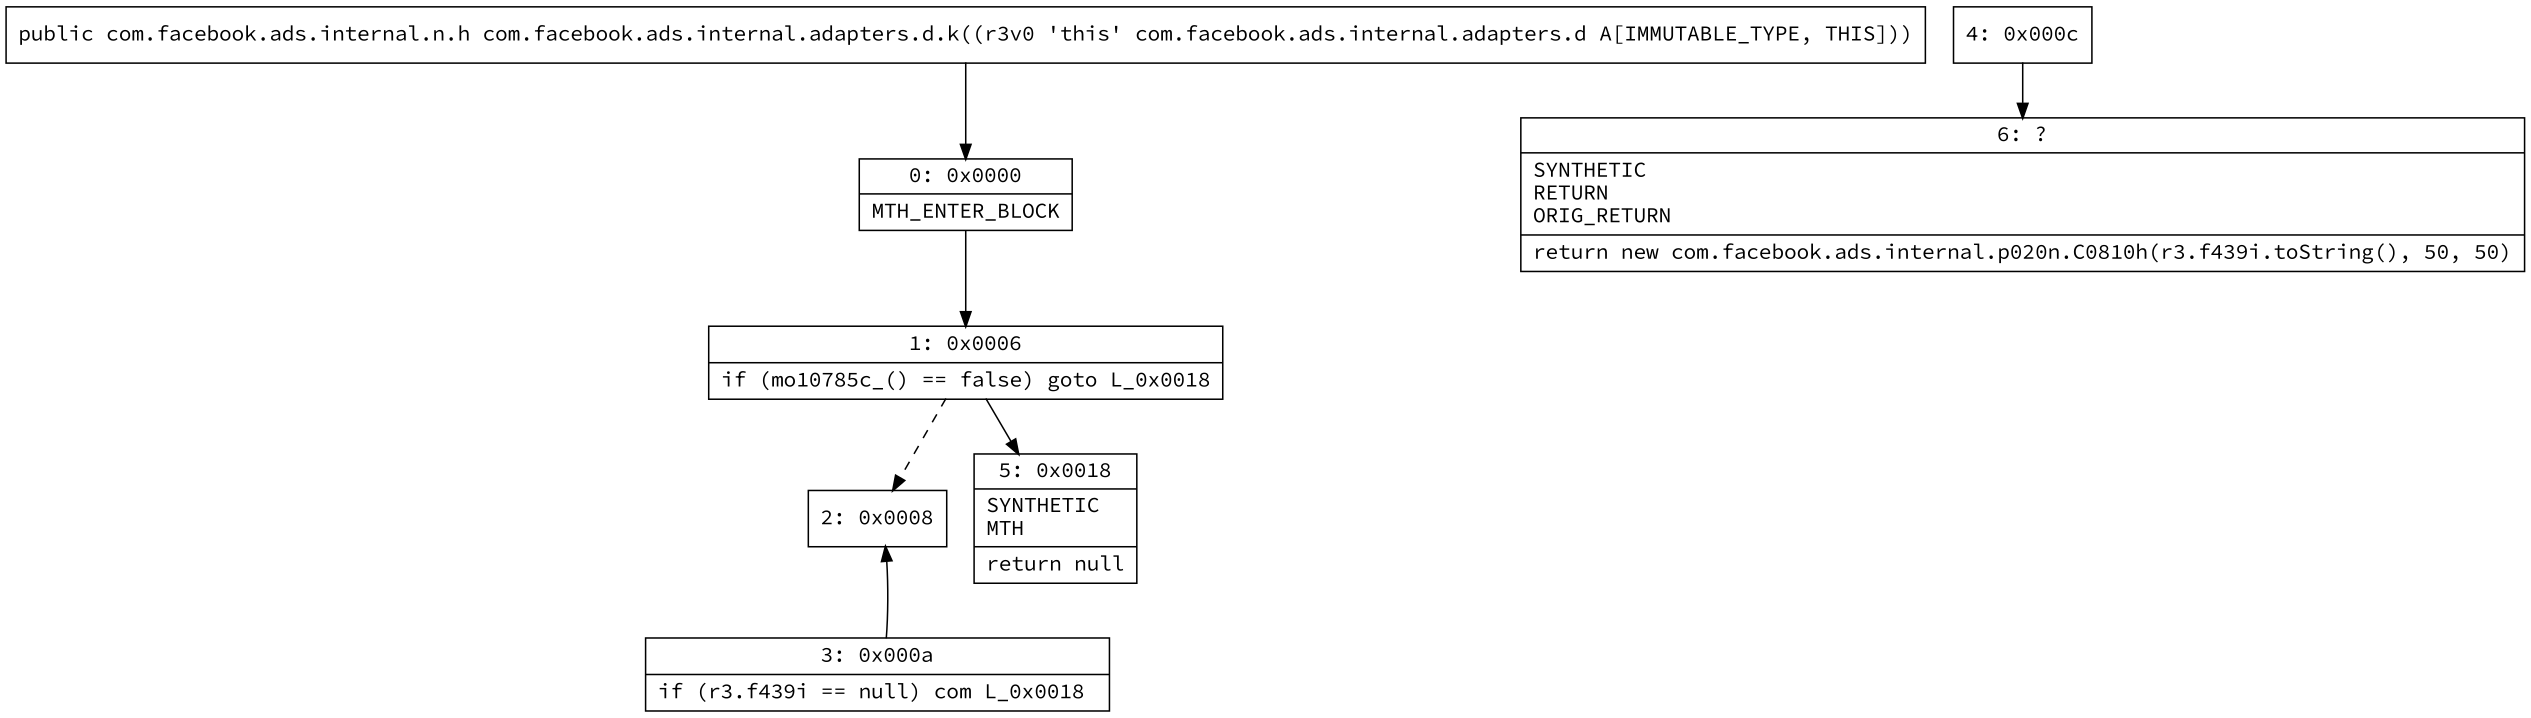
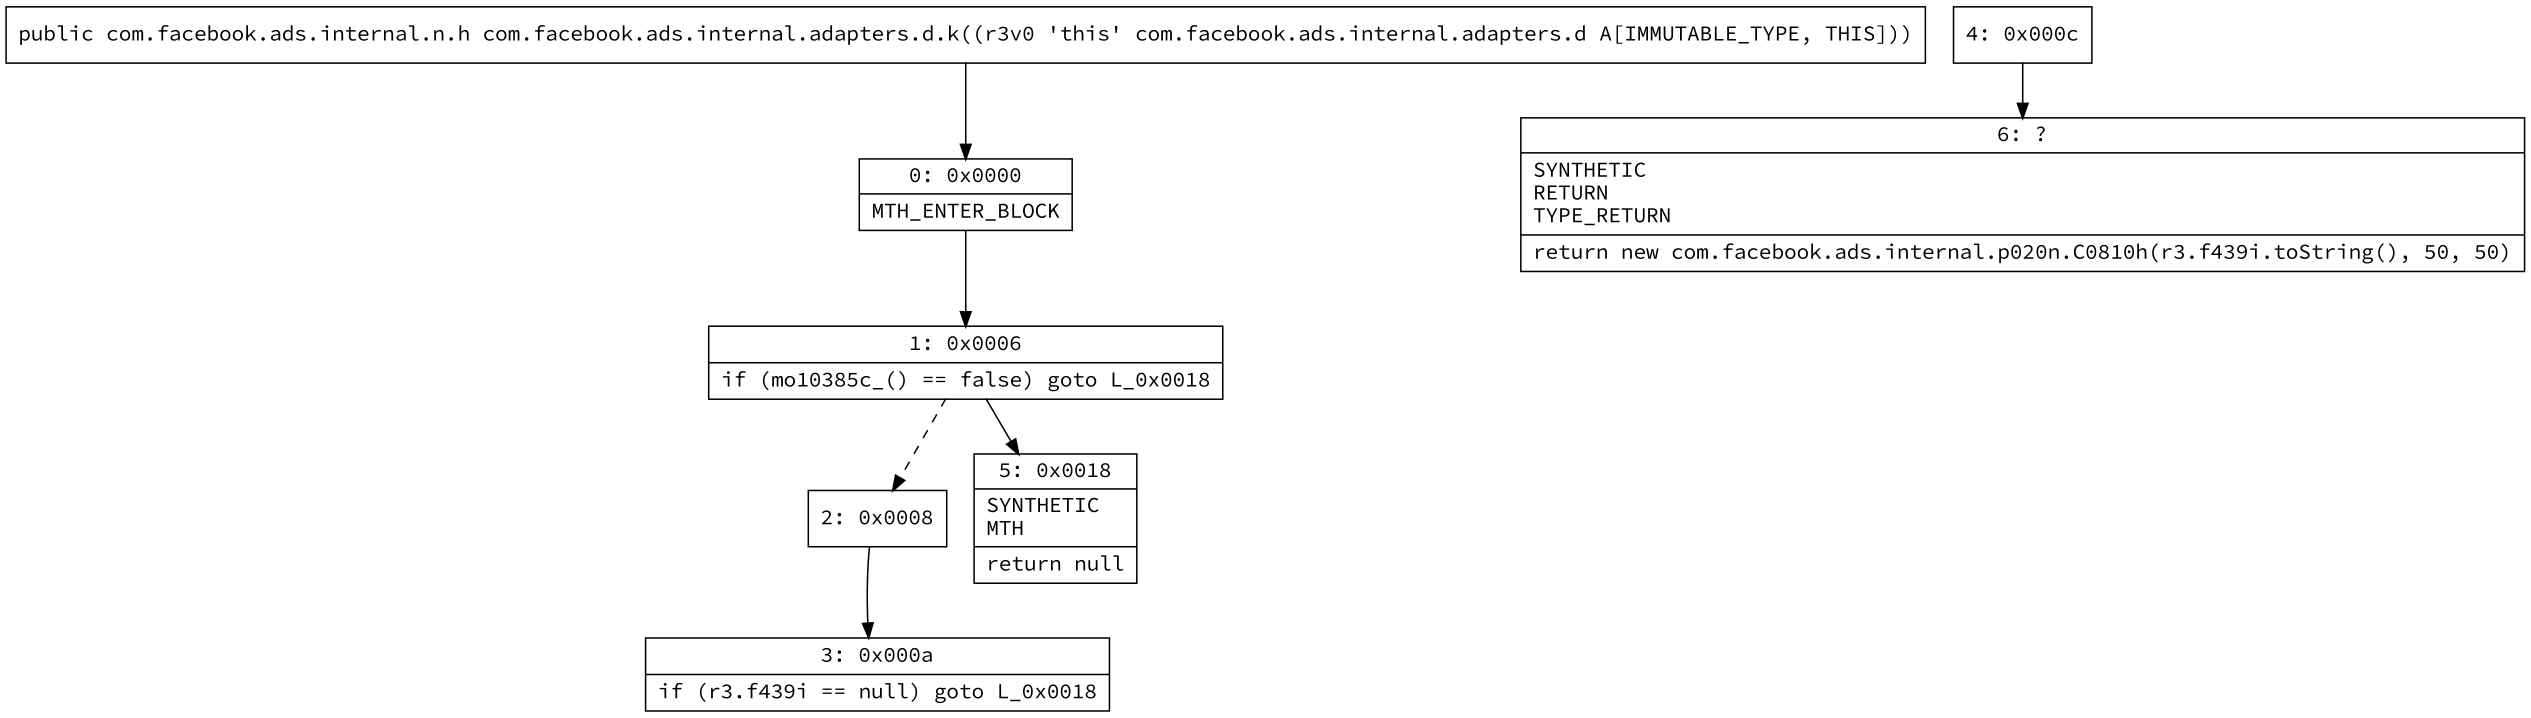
(1602, 216) -> (1602, 216)
(966, 380) -> (966, 380)
(888, 600) -> (867, 584)
(871, 692) -> (878, 692)
